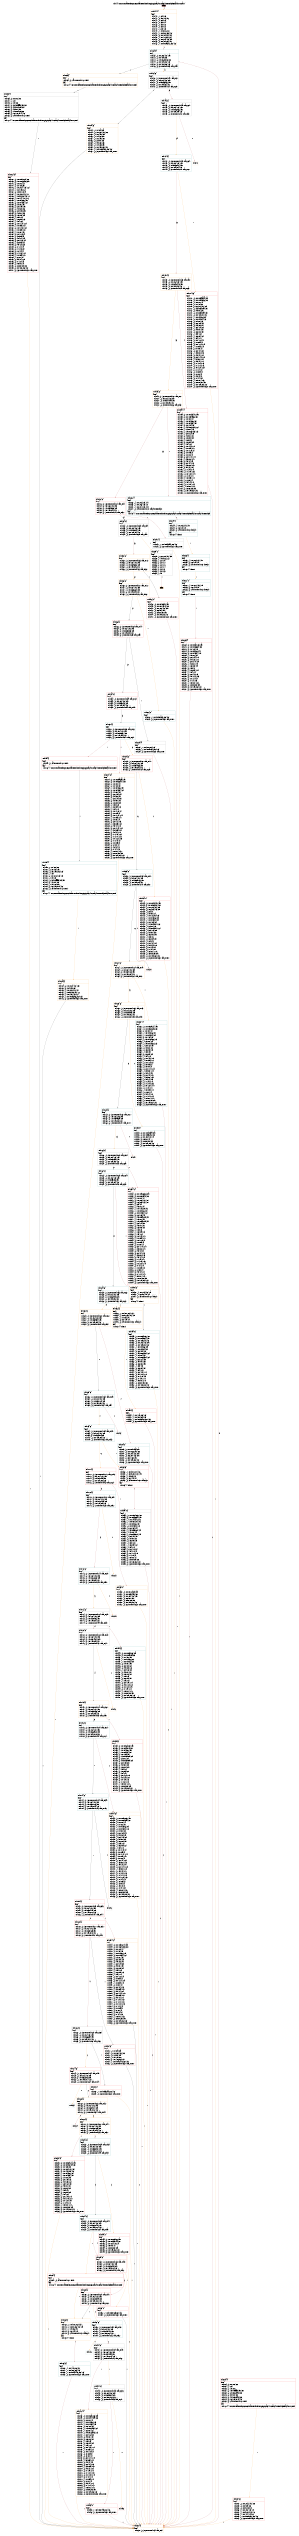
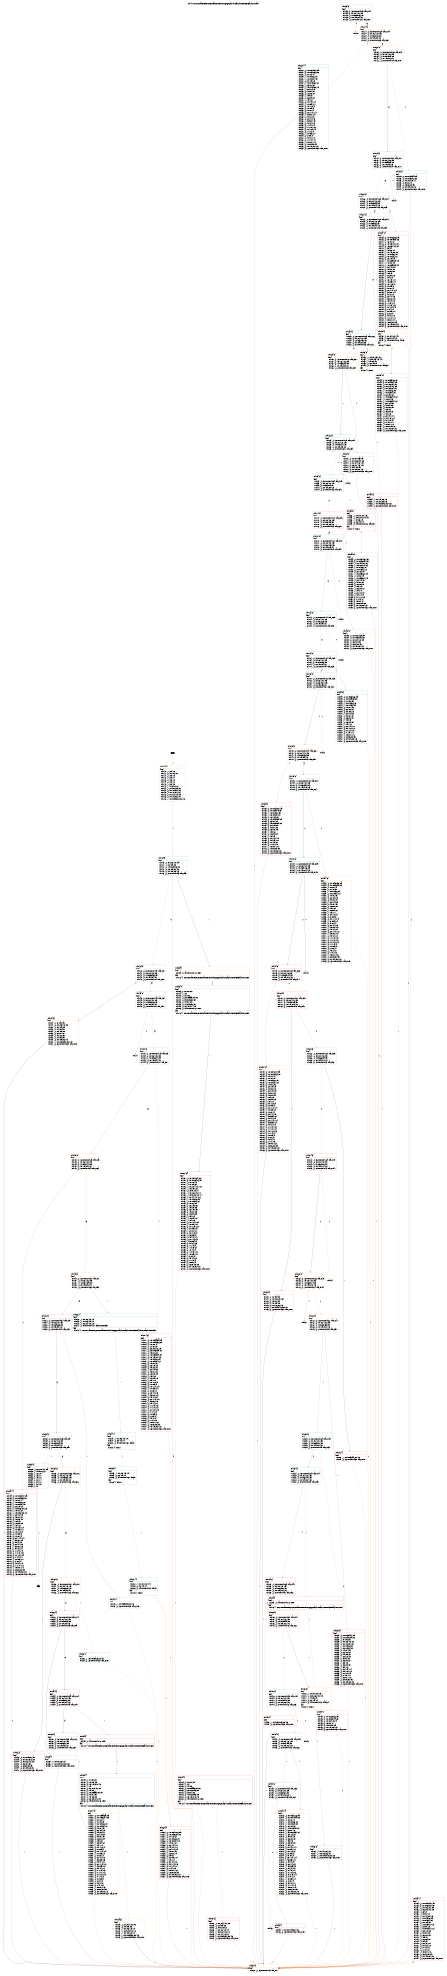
(99, 748) -> (91, 1721)
(137, 764) -> none
